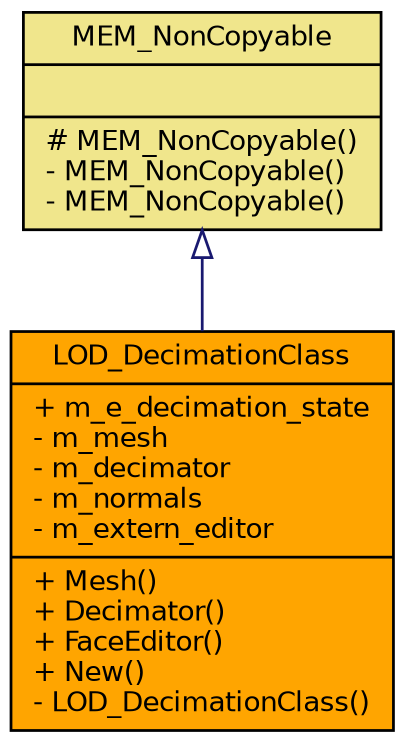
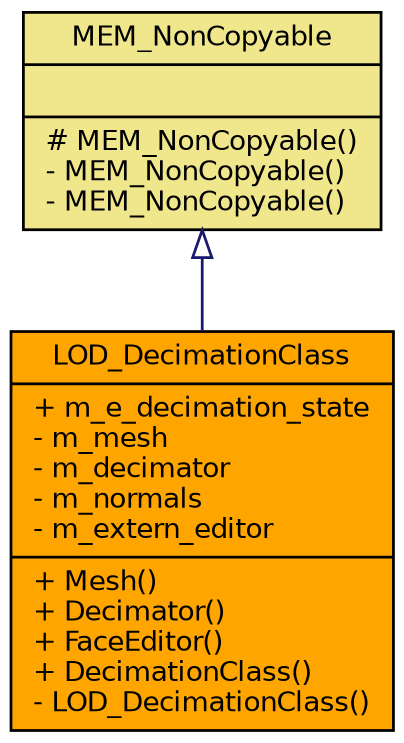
(89, 673) -> (173, 673)
